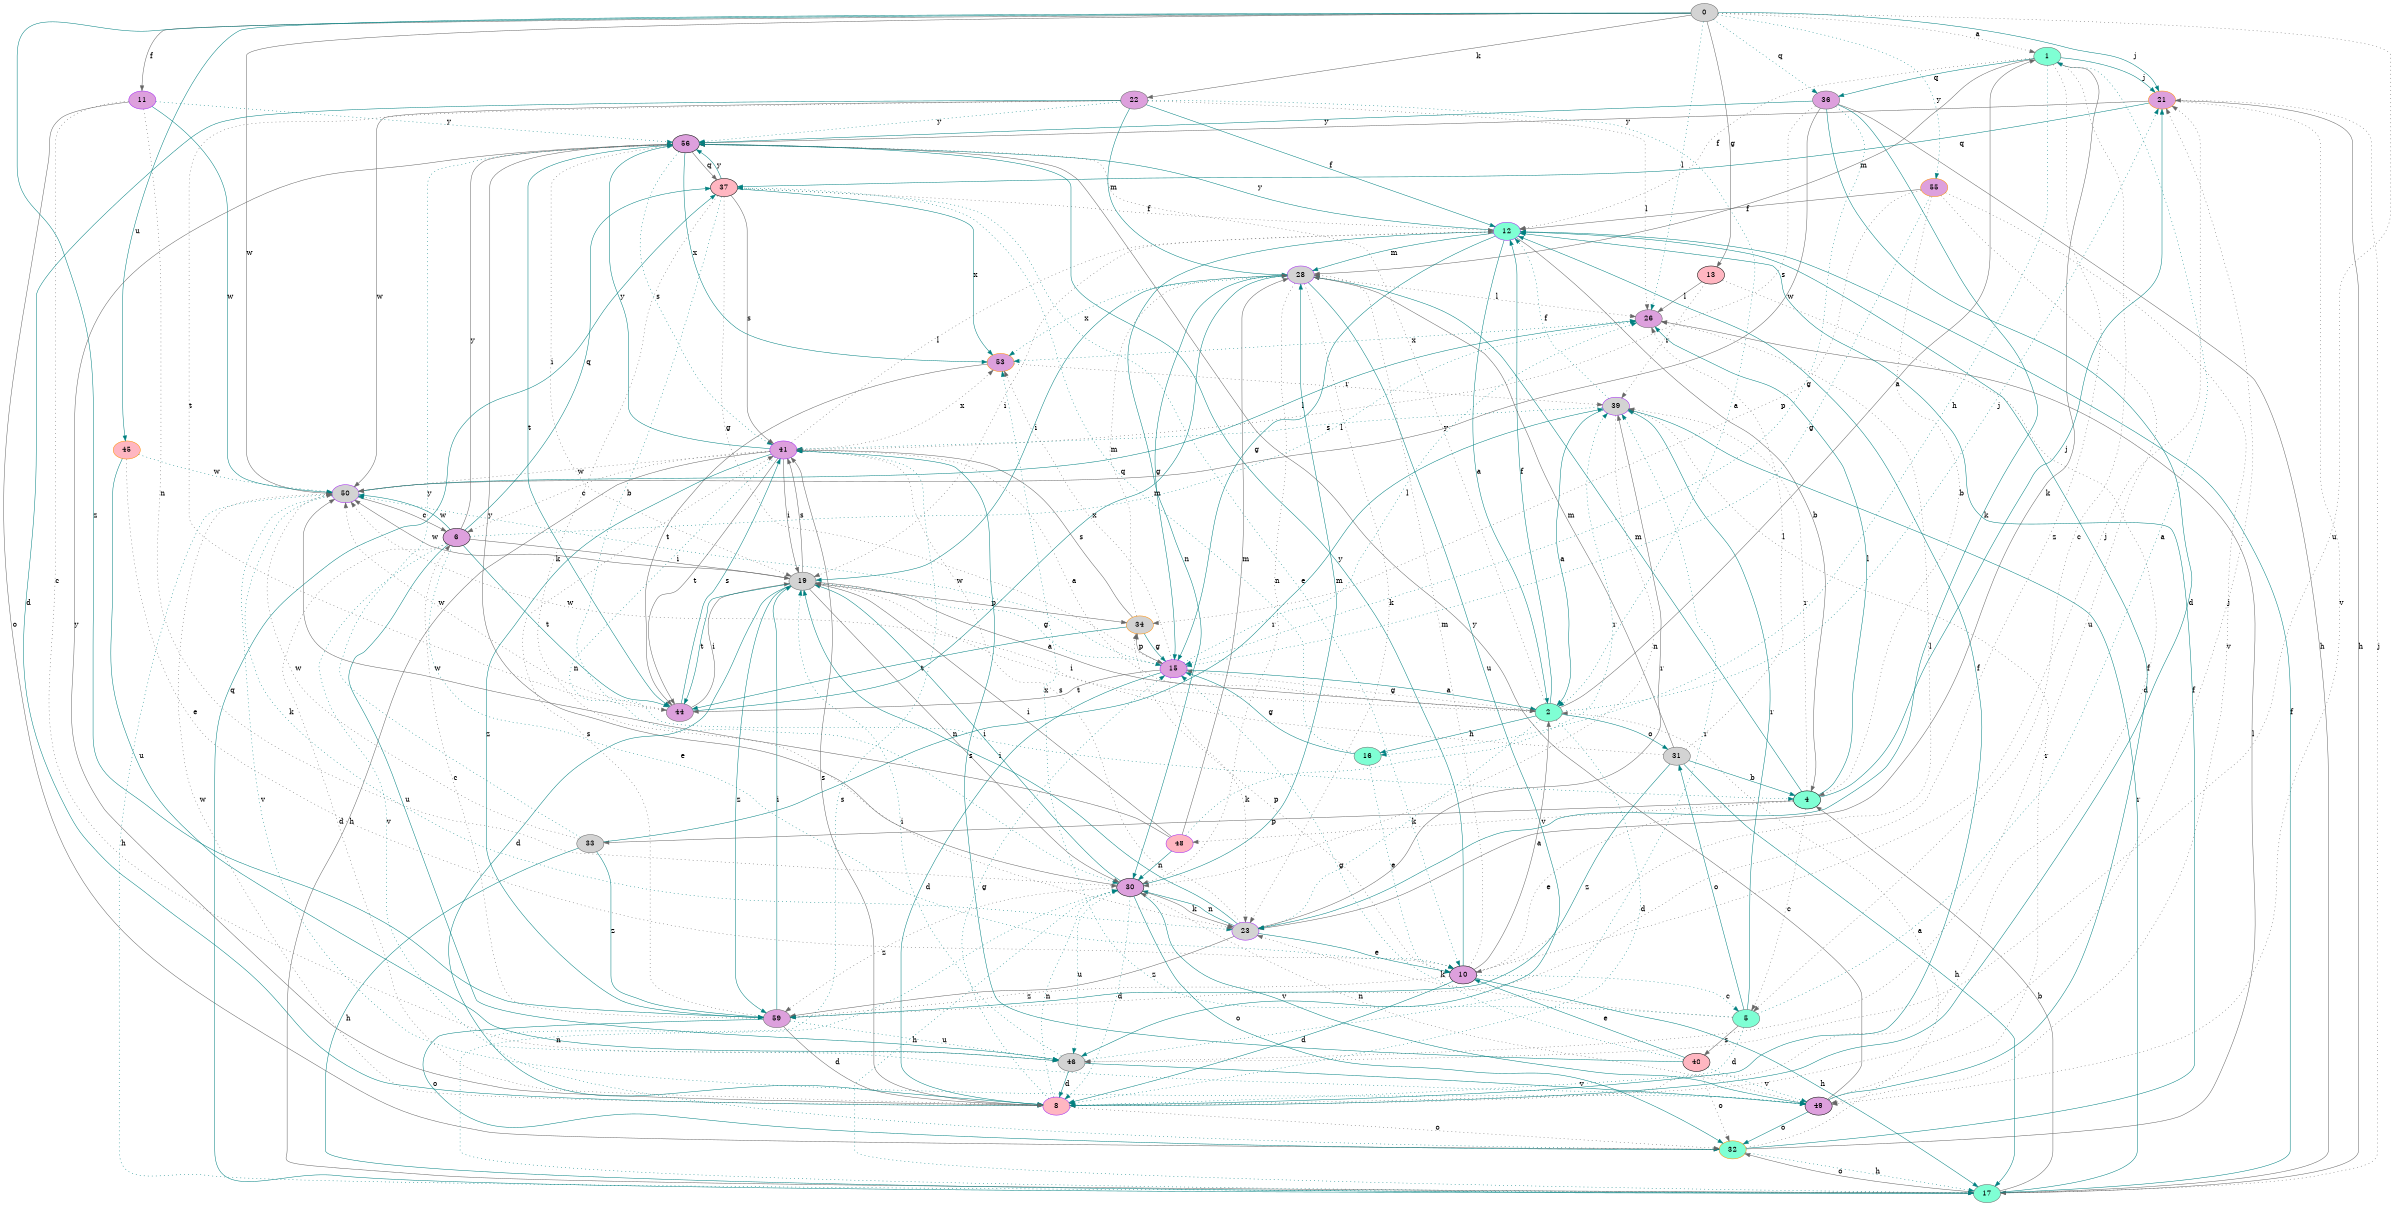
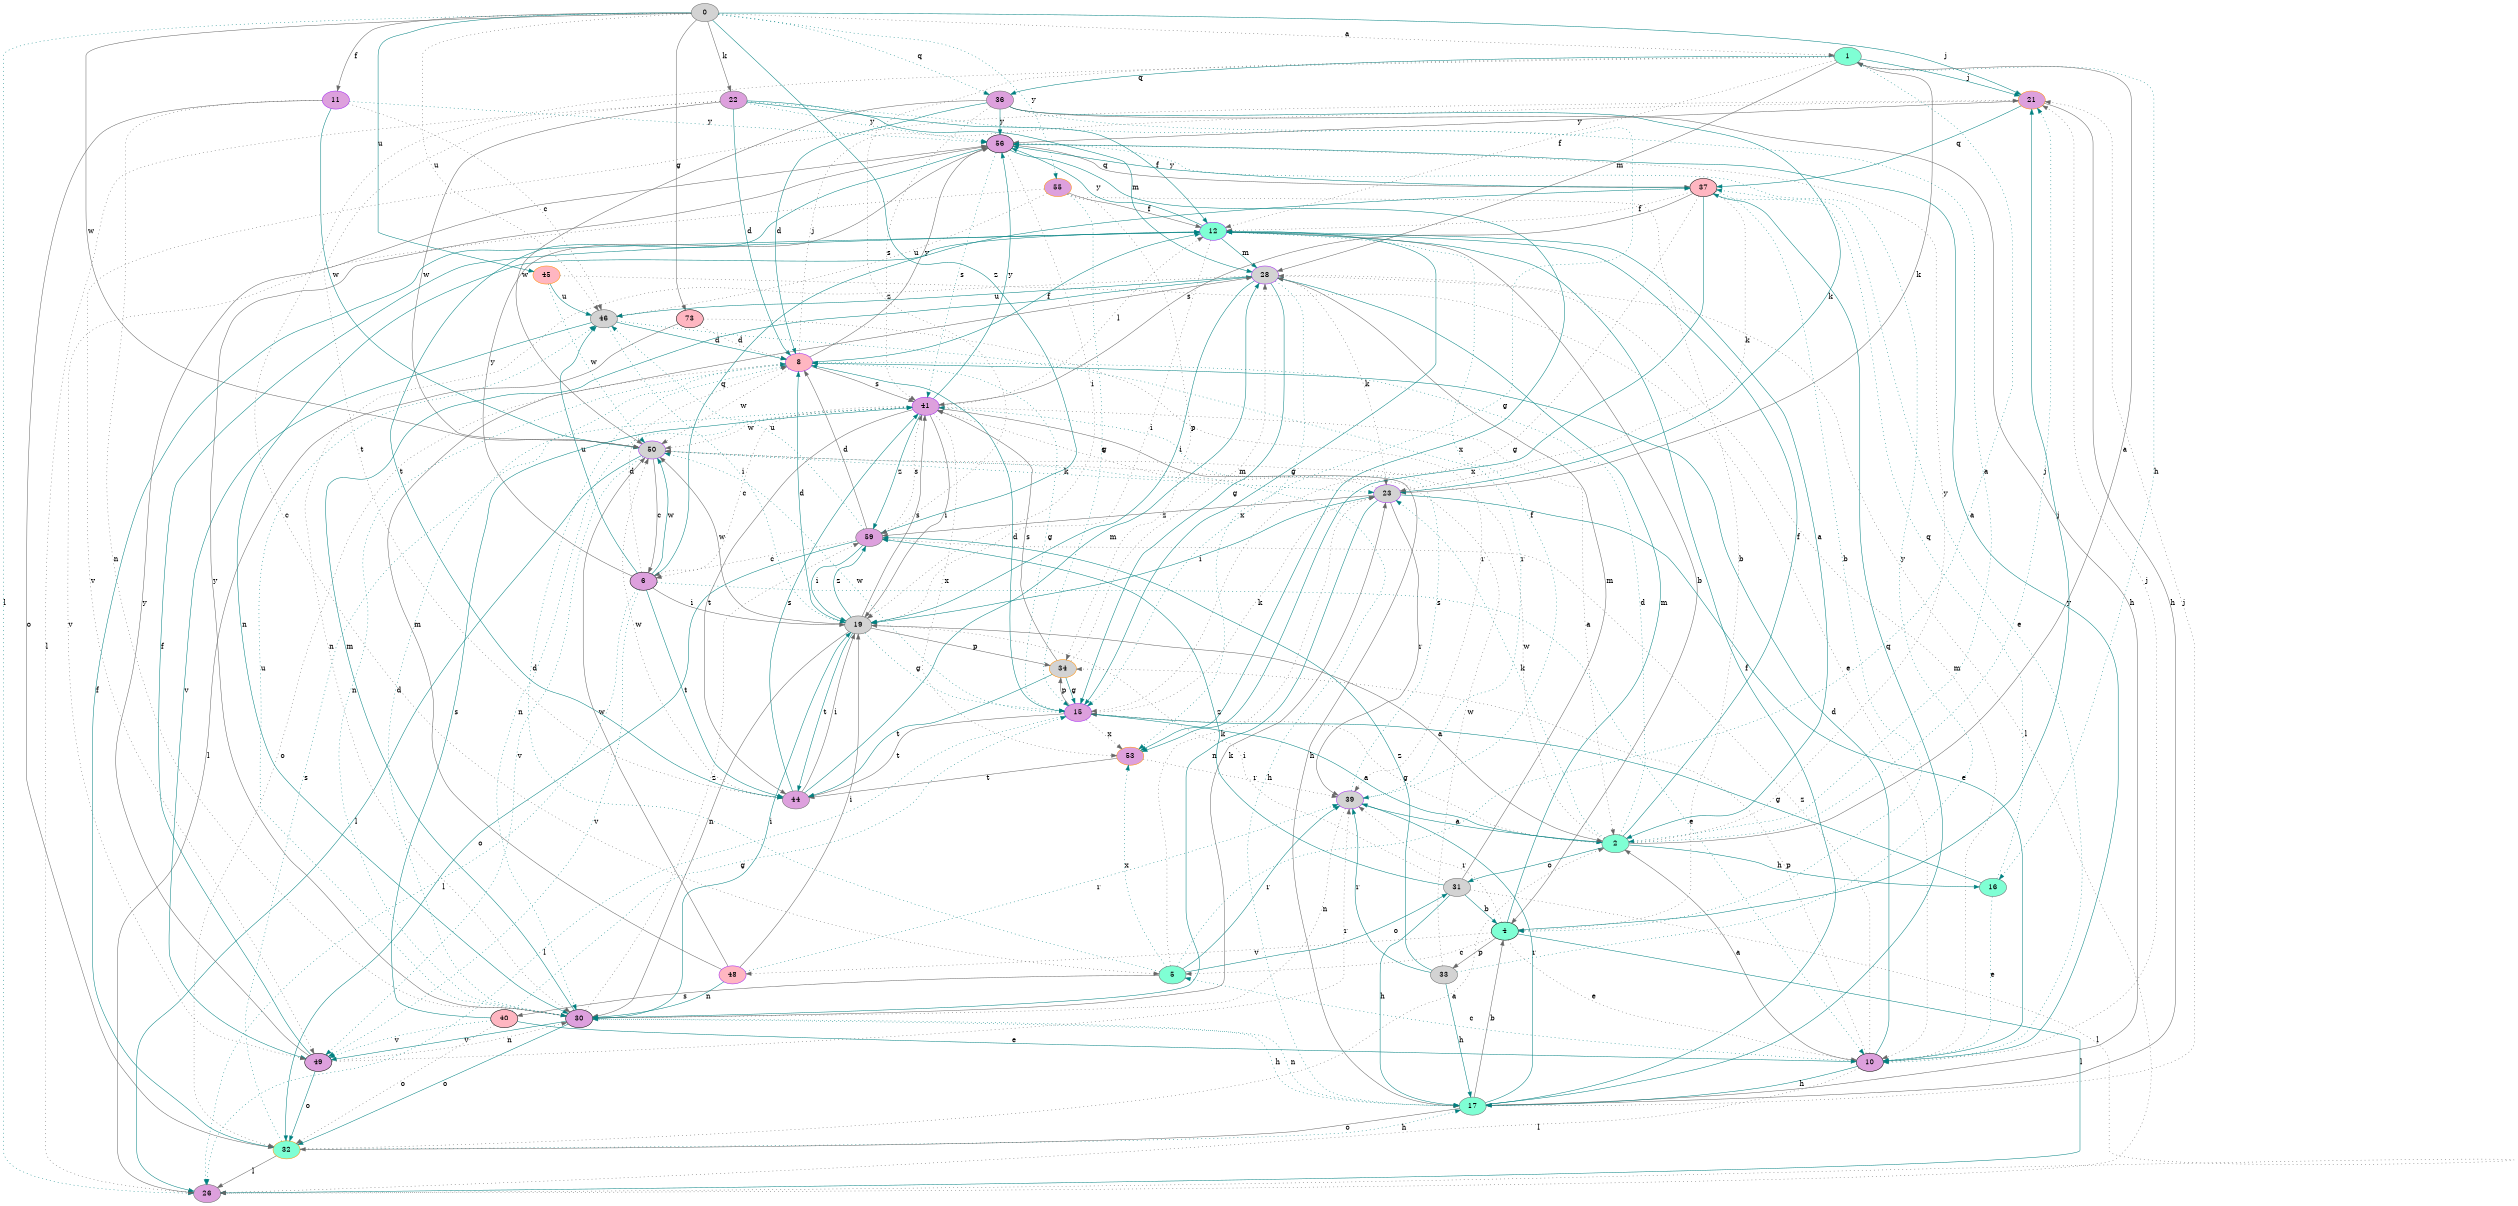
(1711, 275) -> (690, 319)
(1327, 343) -> none
